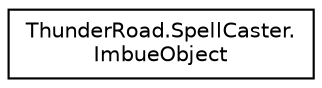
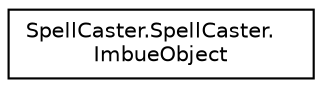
(161, 44) -> (161, 44)
